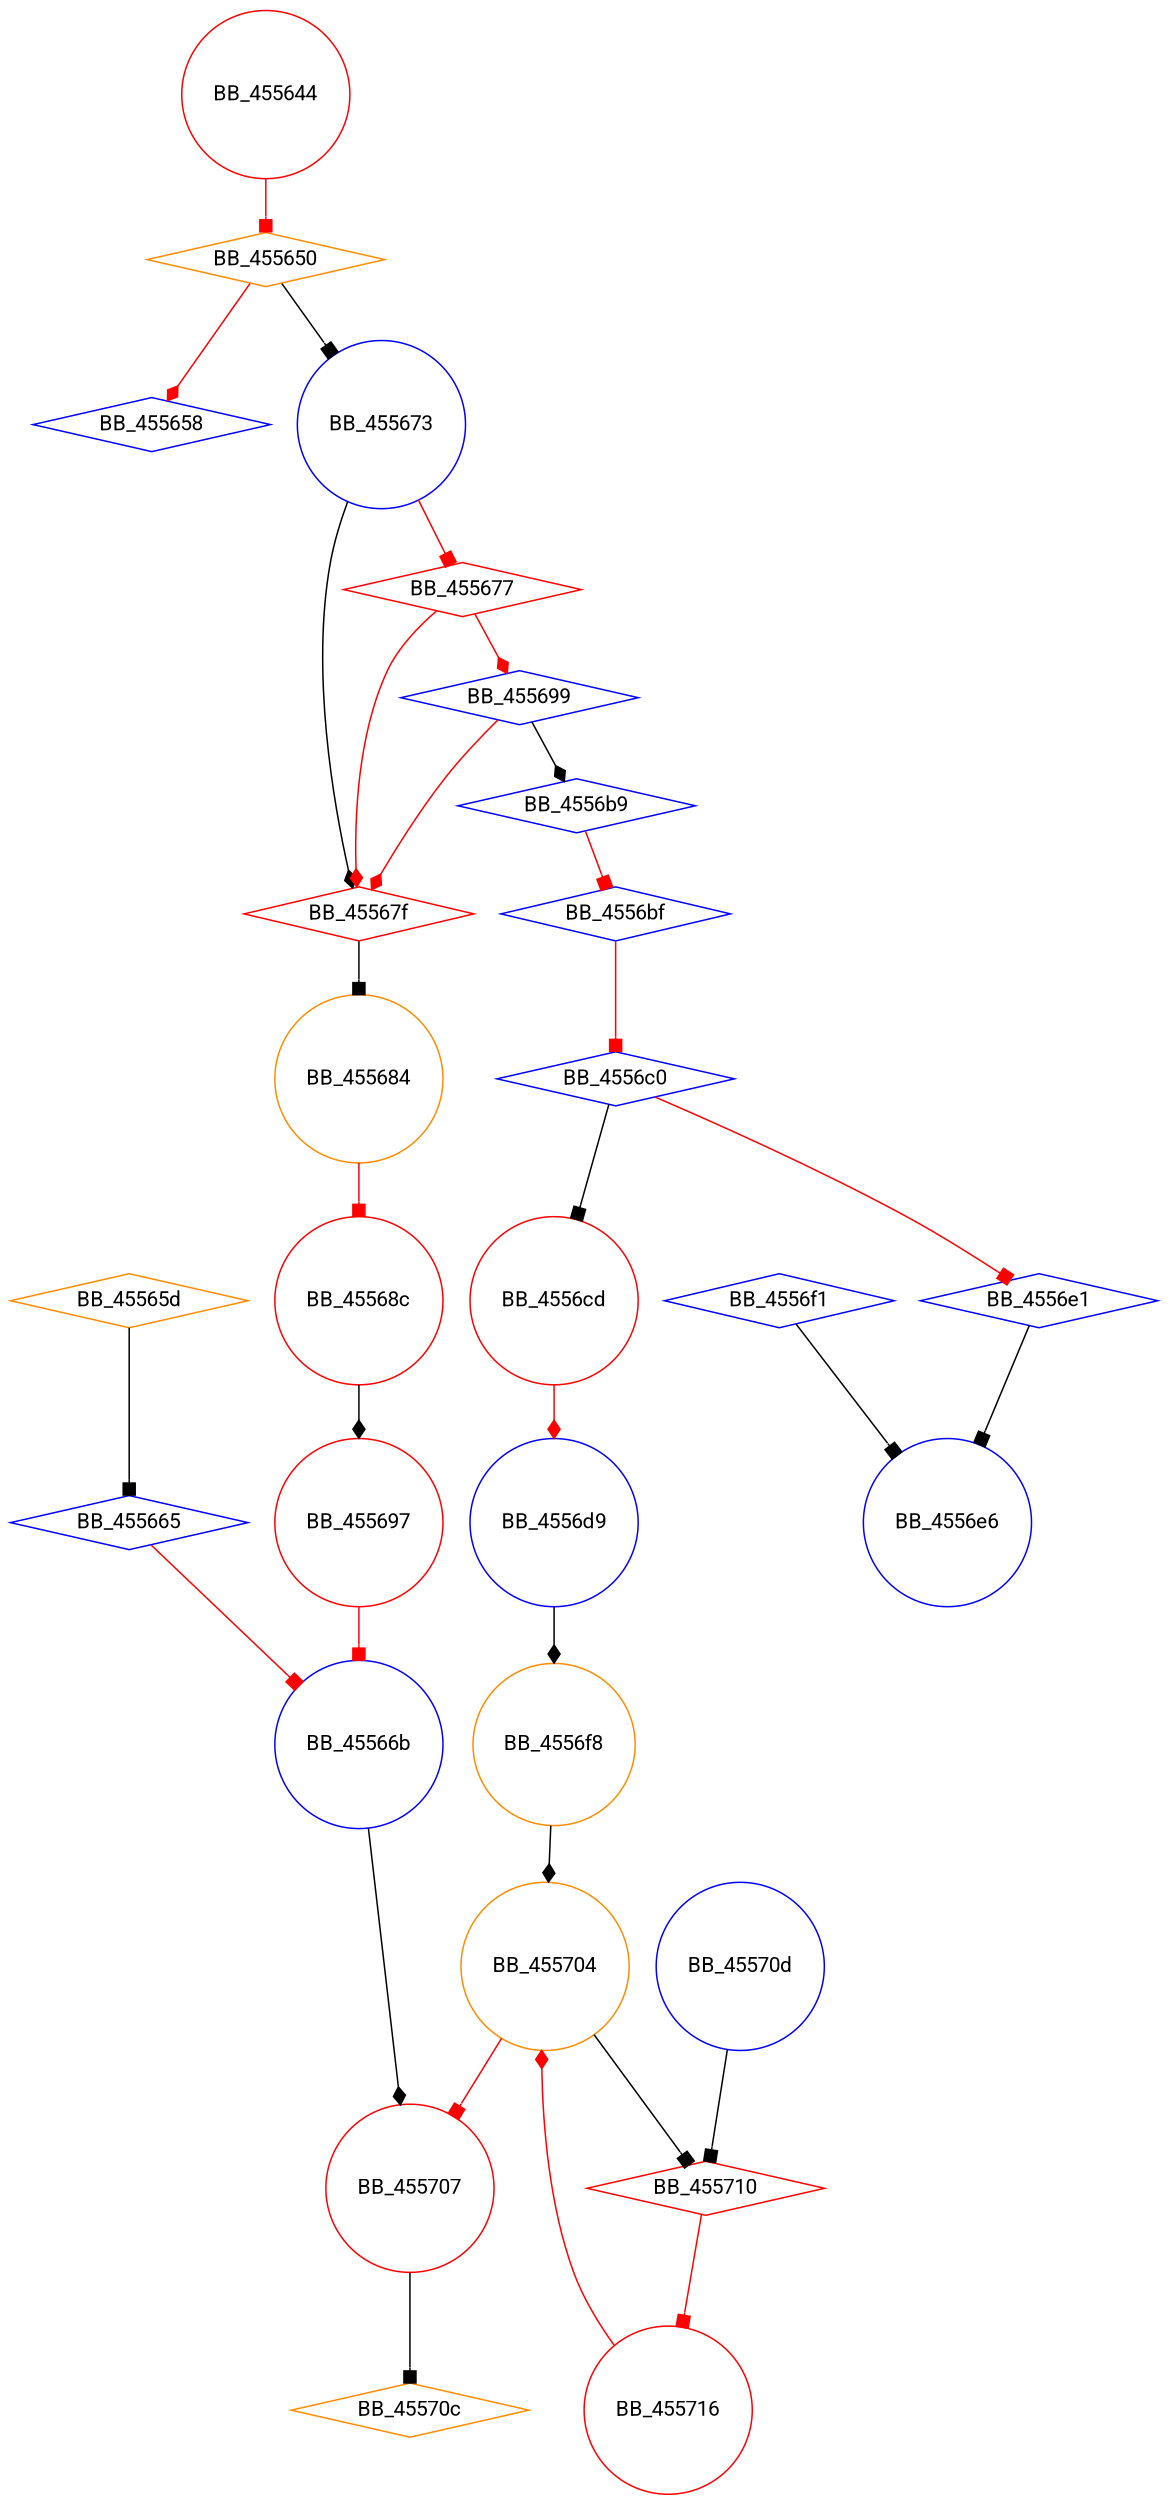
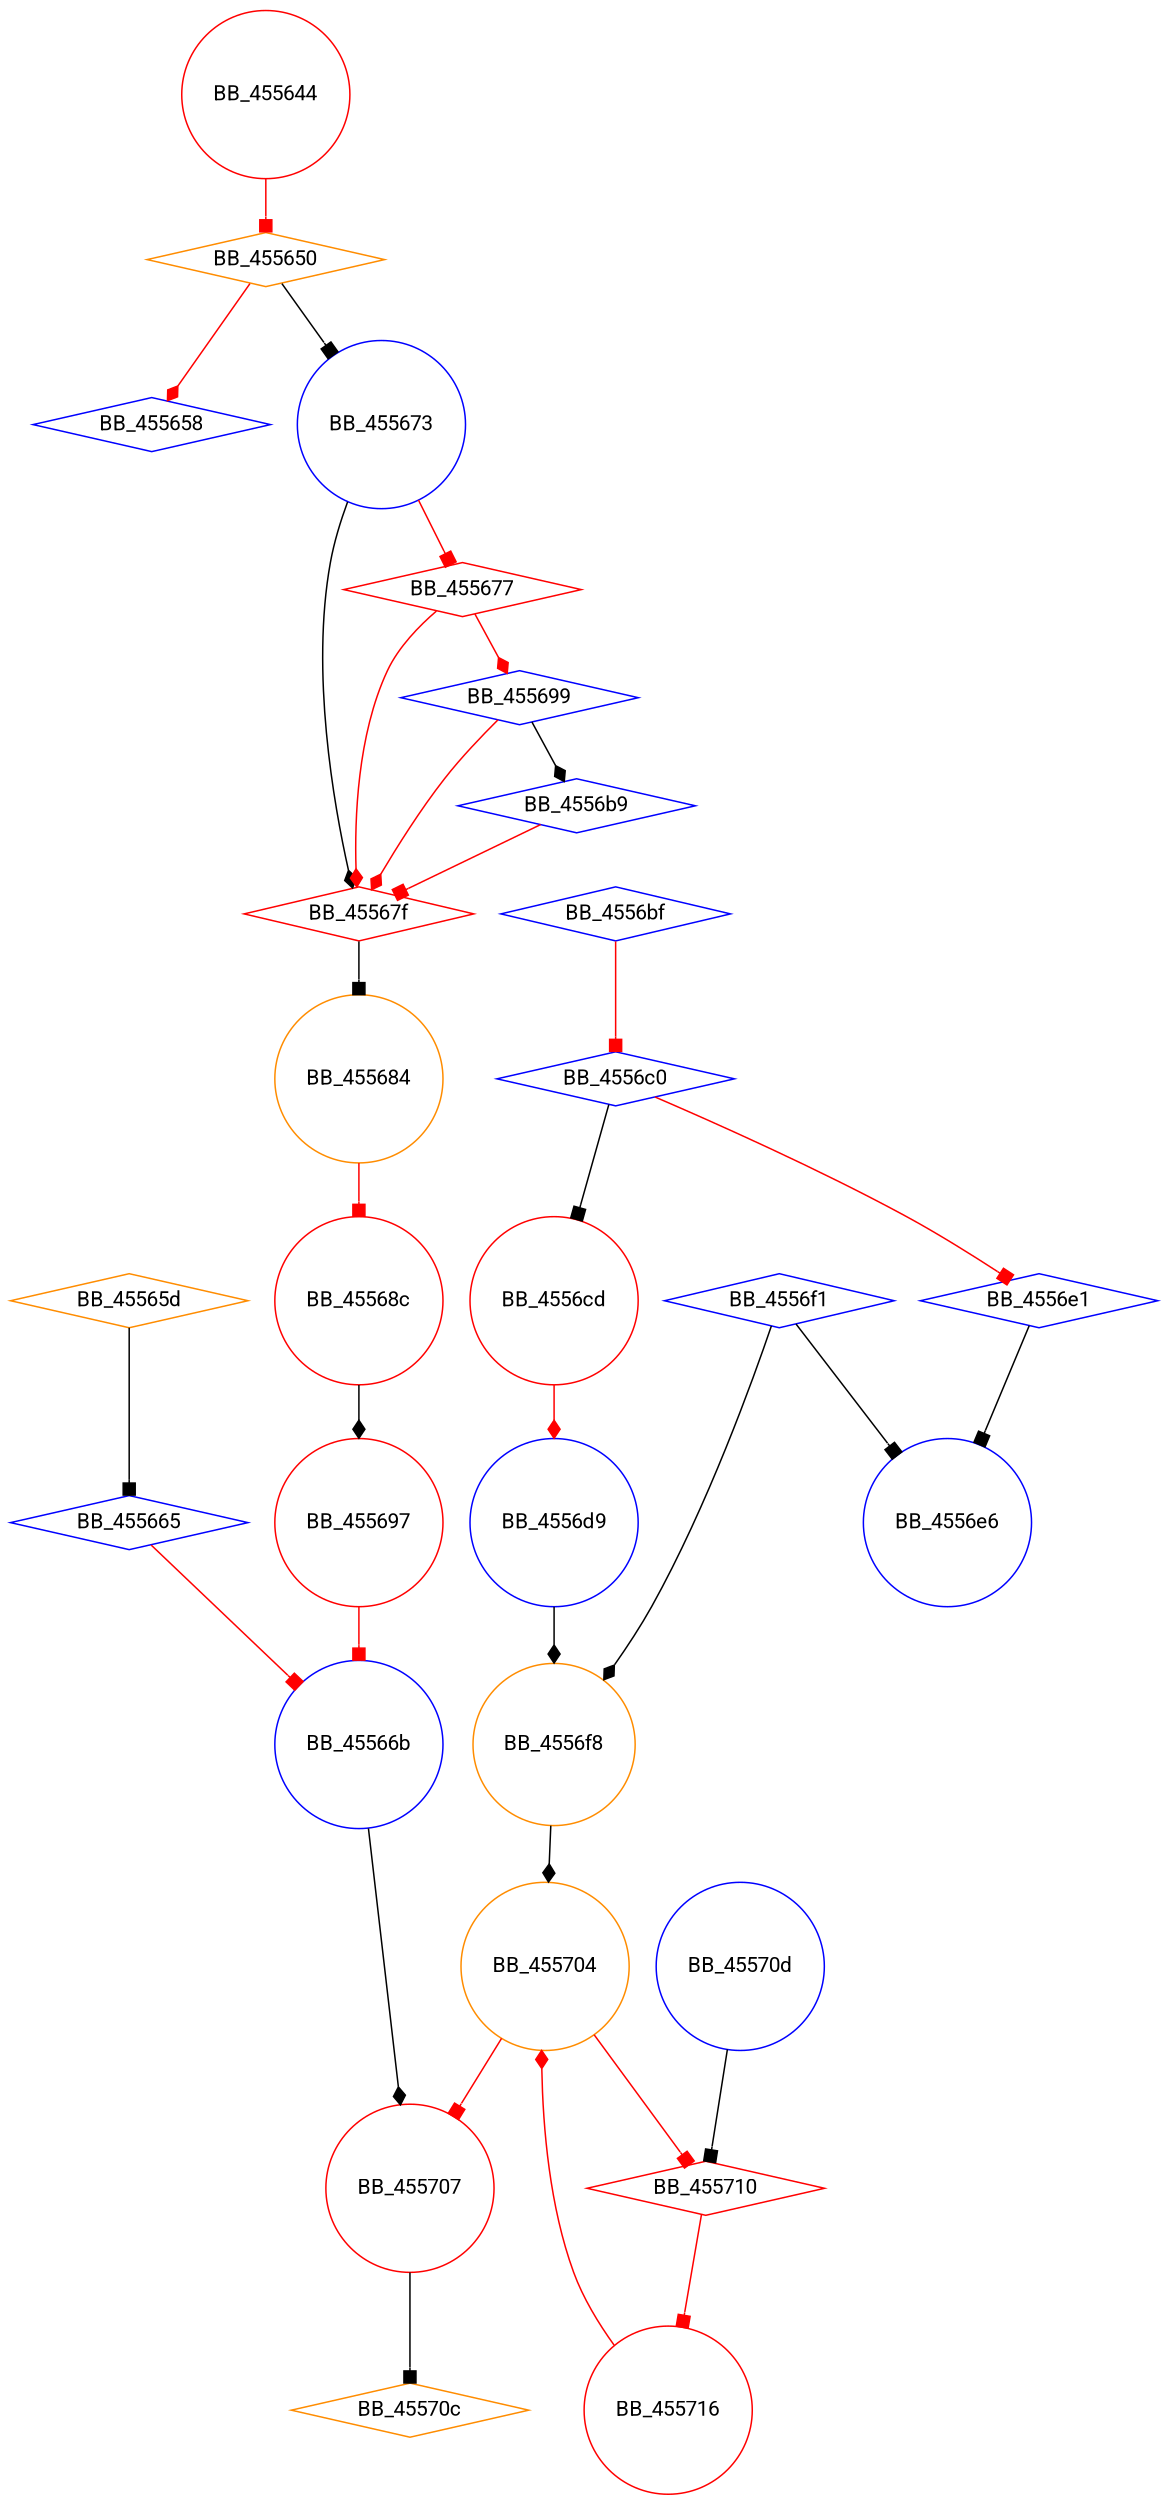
(593, 853) -> (475, 856)
none -> (704, 1500)
(637, 2093) -> (637, 2093)
